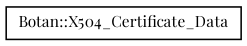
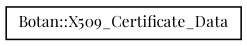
(124, 23) -> (124, 23)
